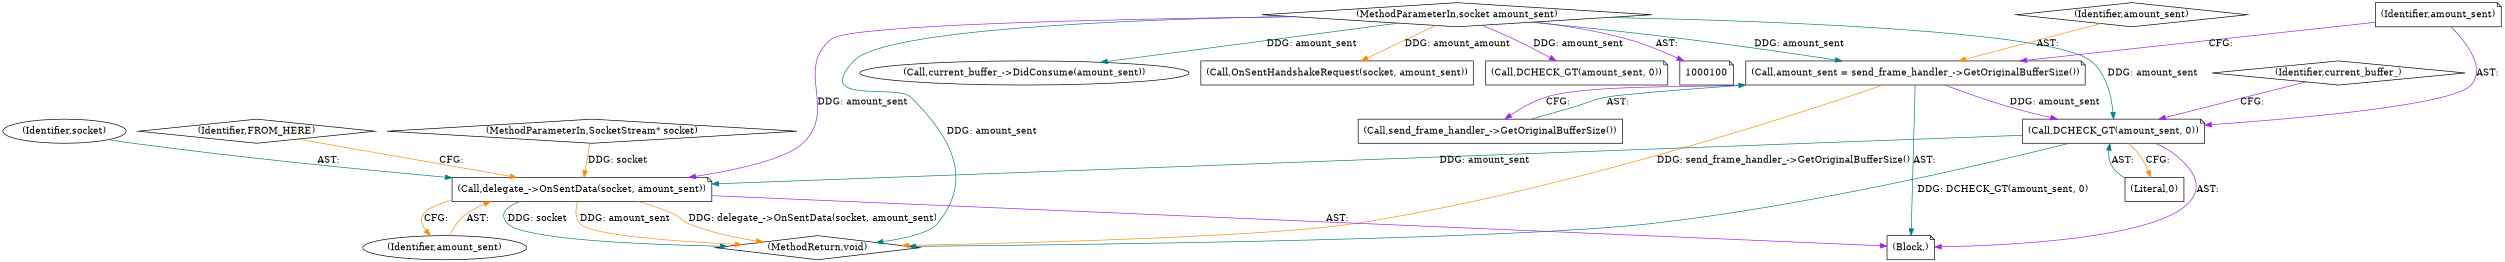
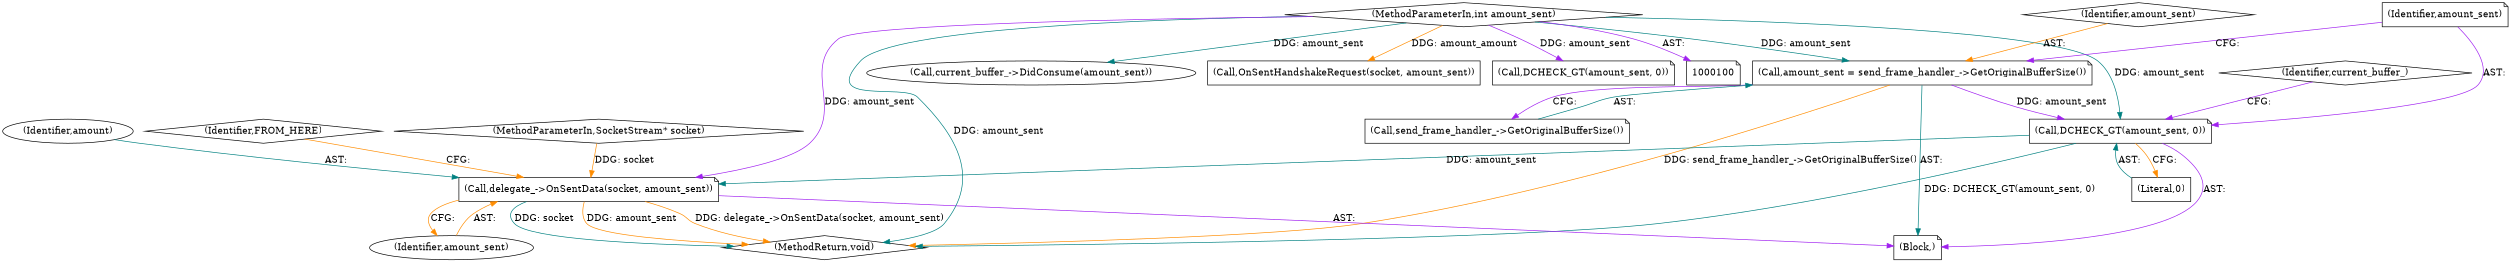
(1457, 15) -> (1464, 15)
(64, 131) -> (68, 131)
(1490, 131) -> (1497, 131)
